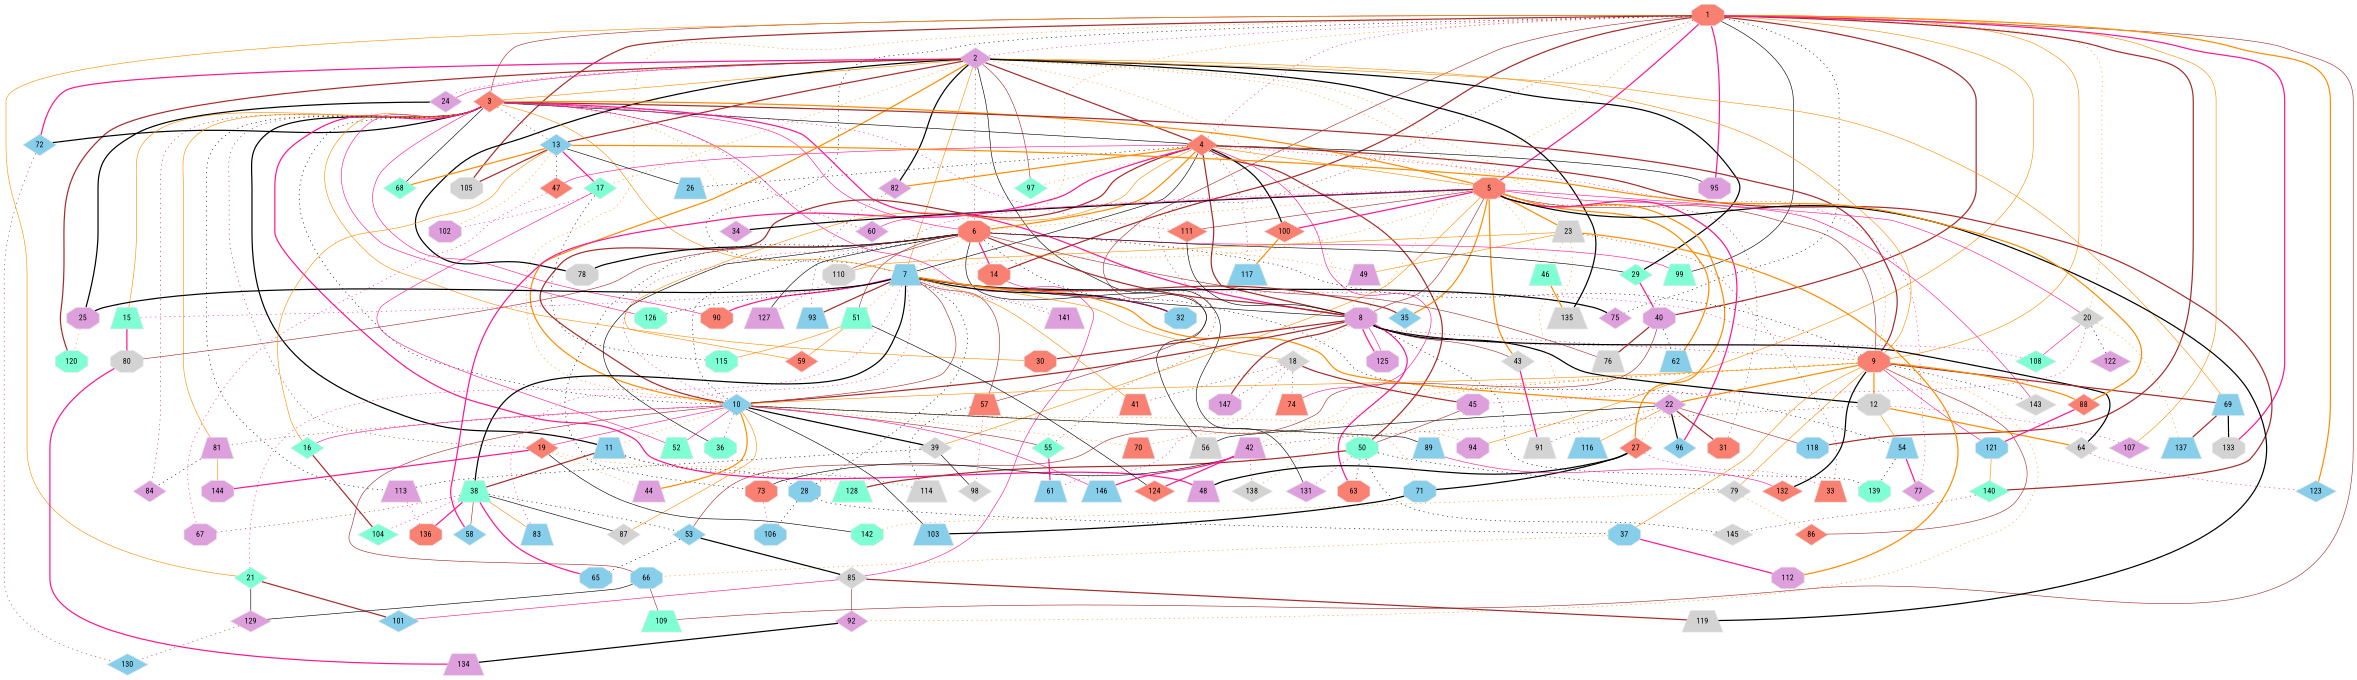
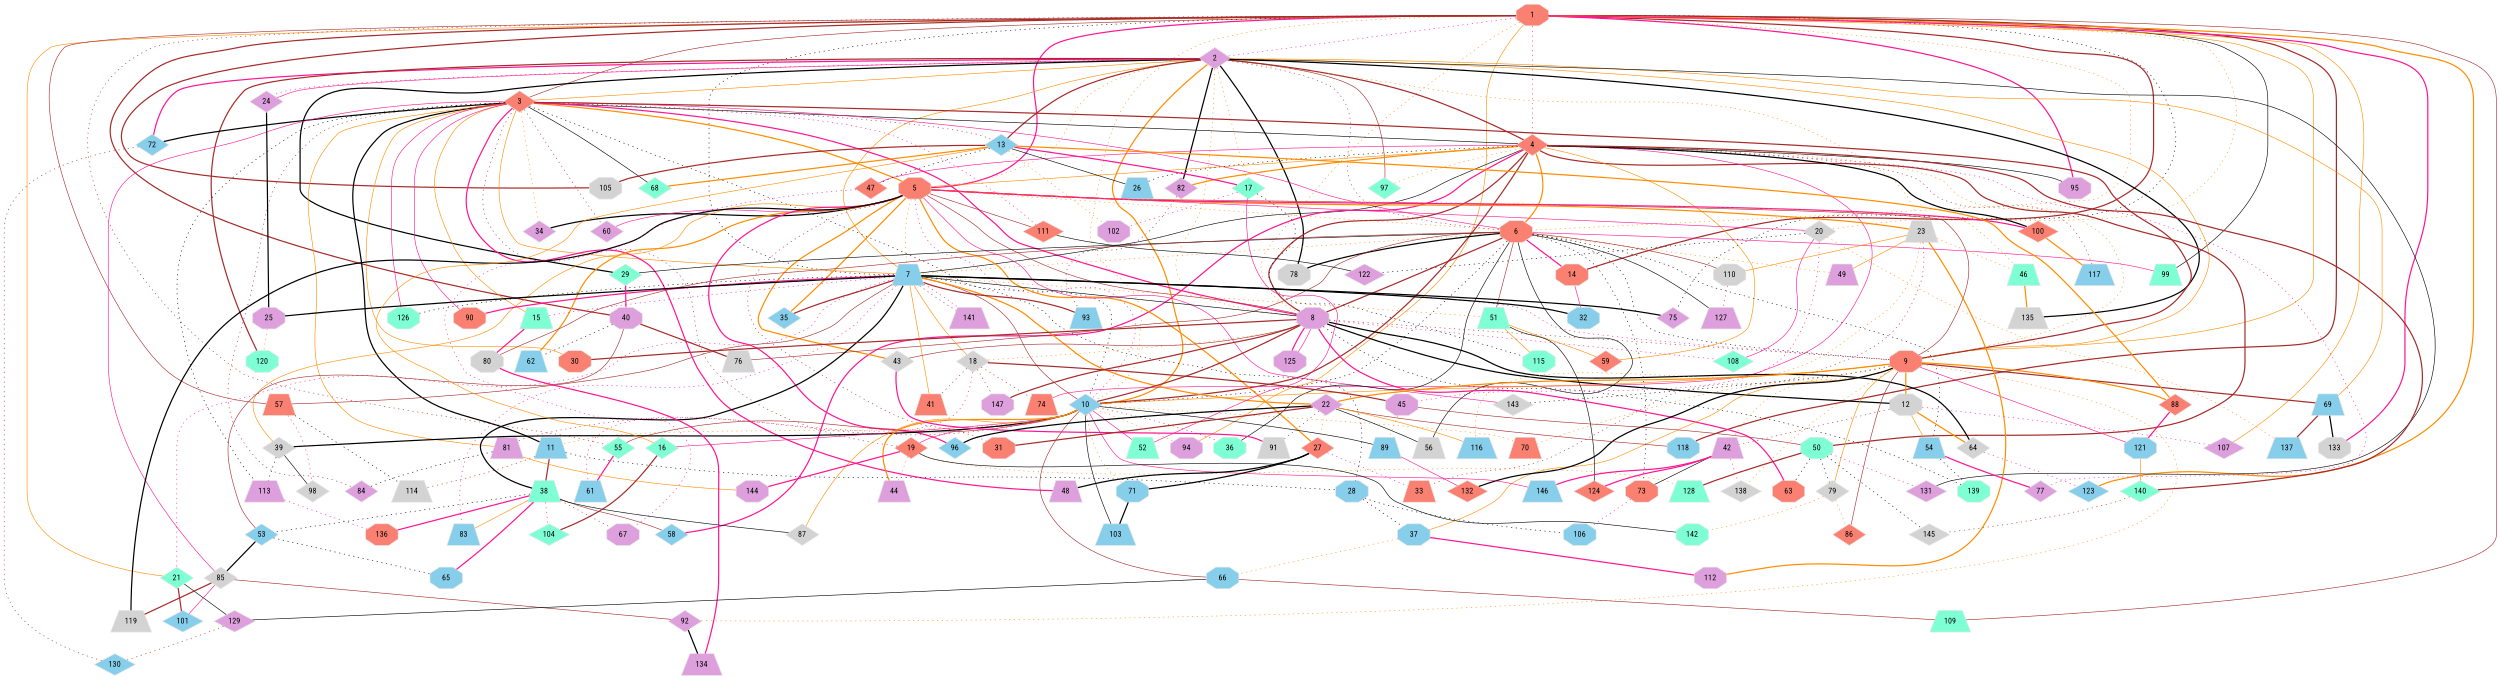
(1248, 305) -> (1174, 251)
